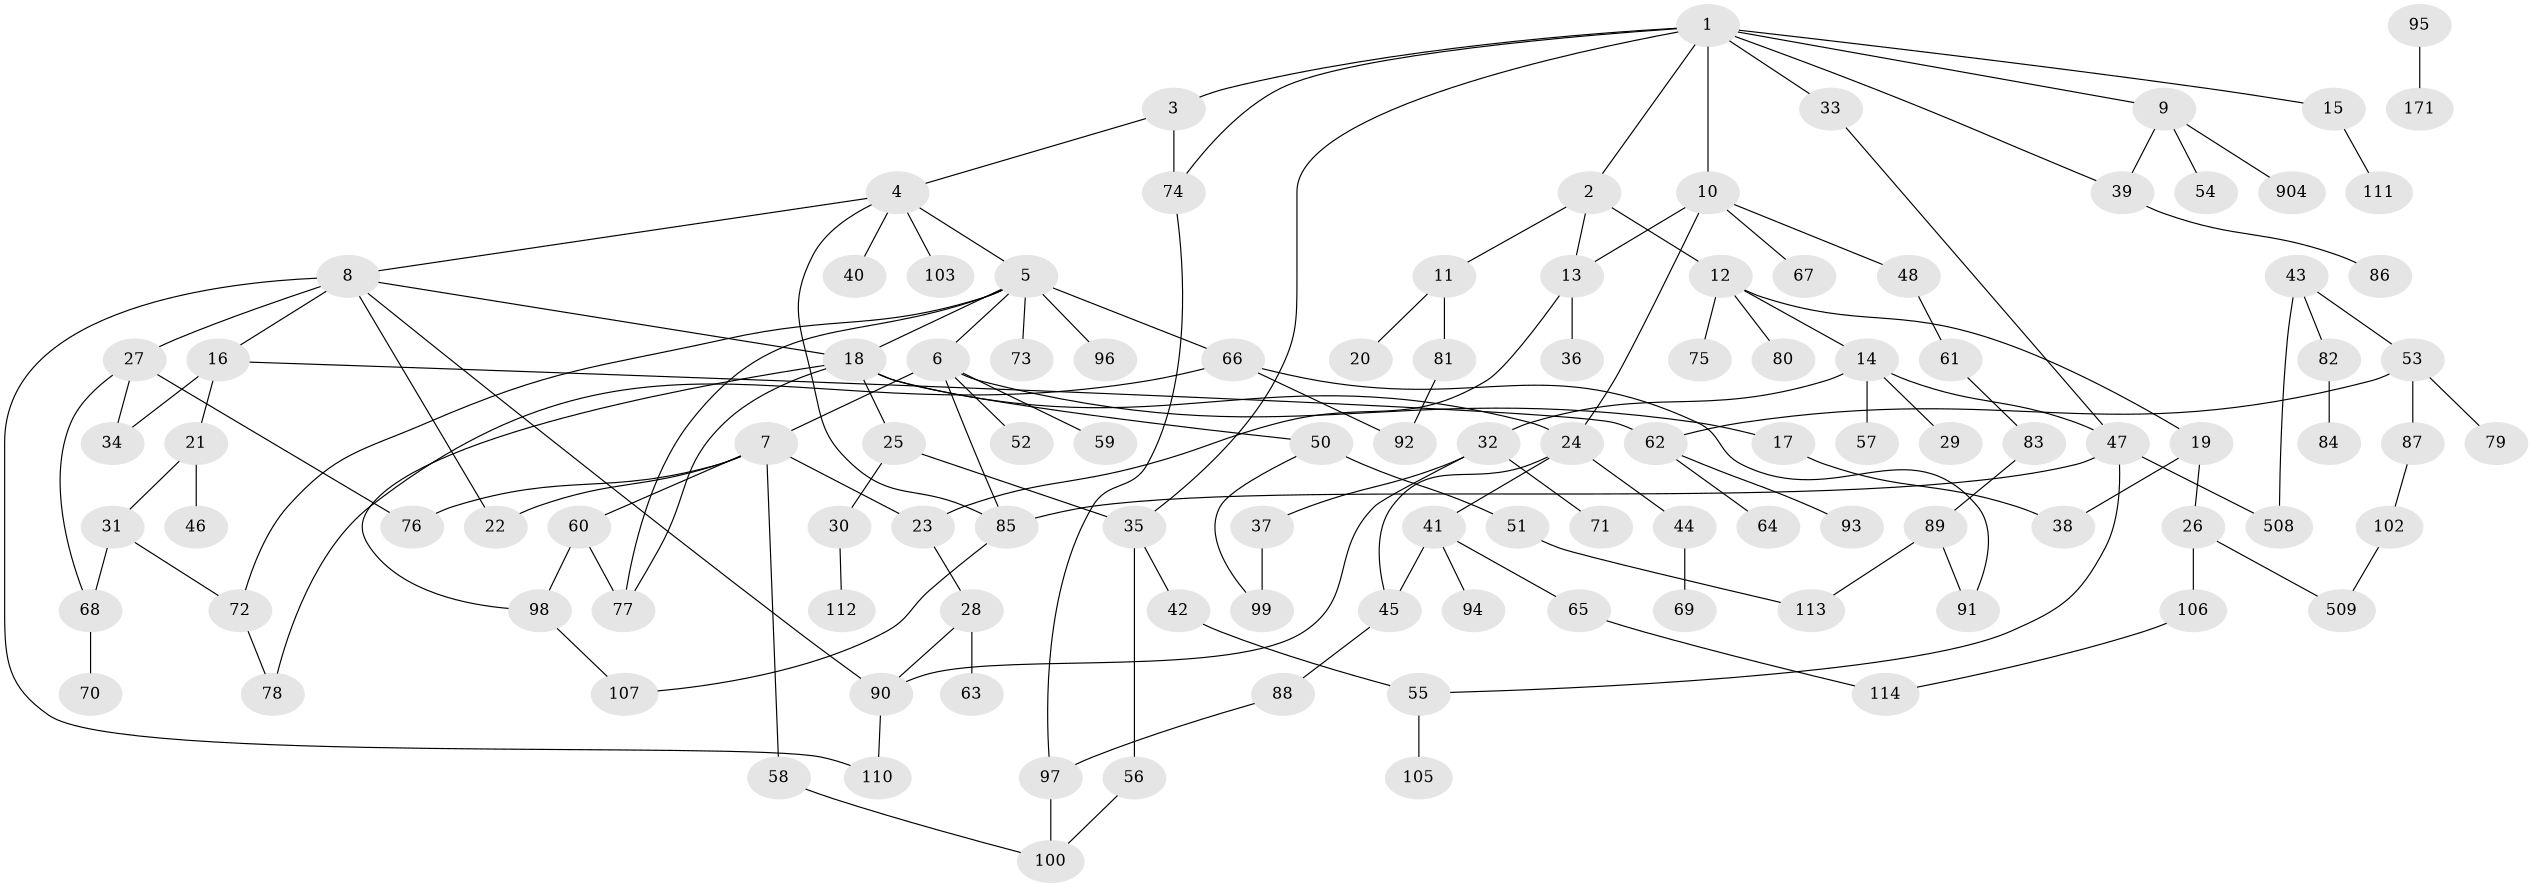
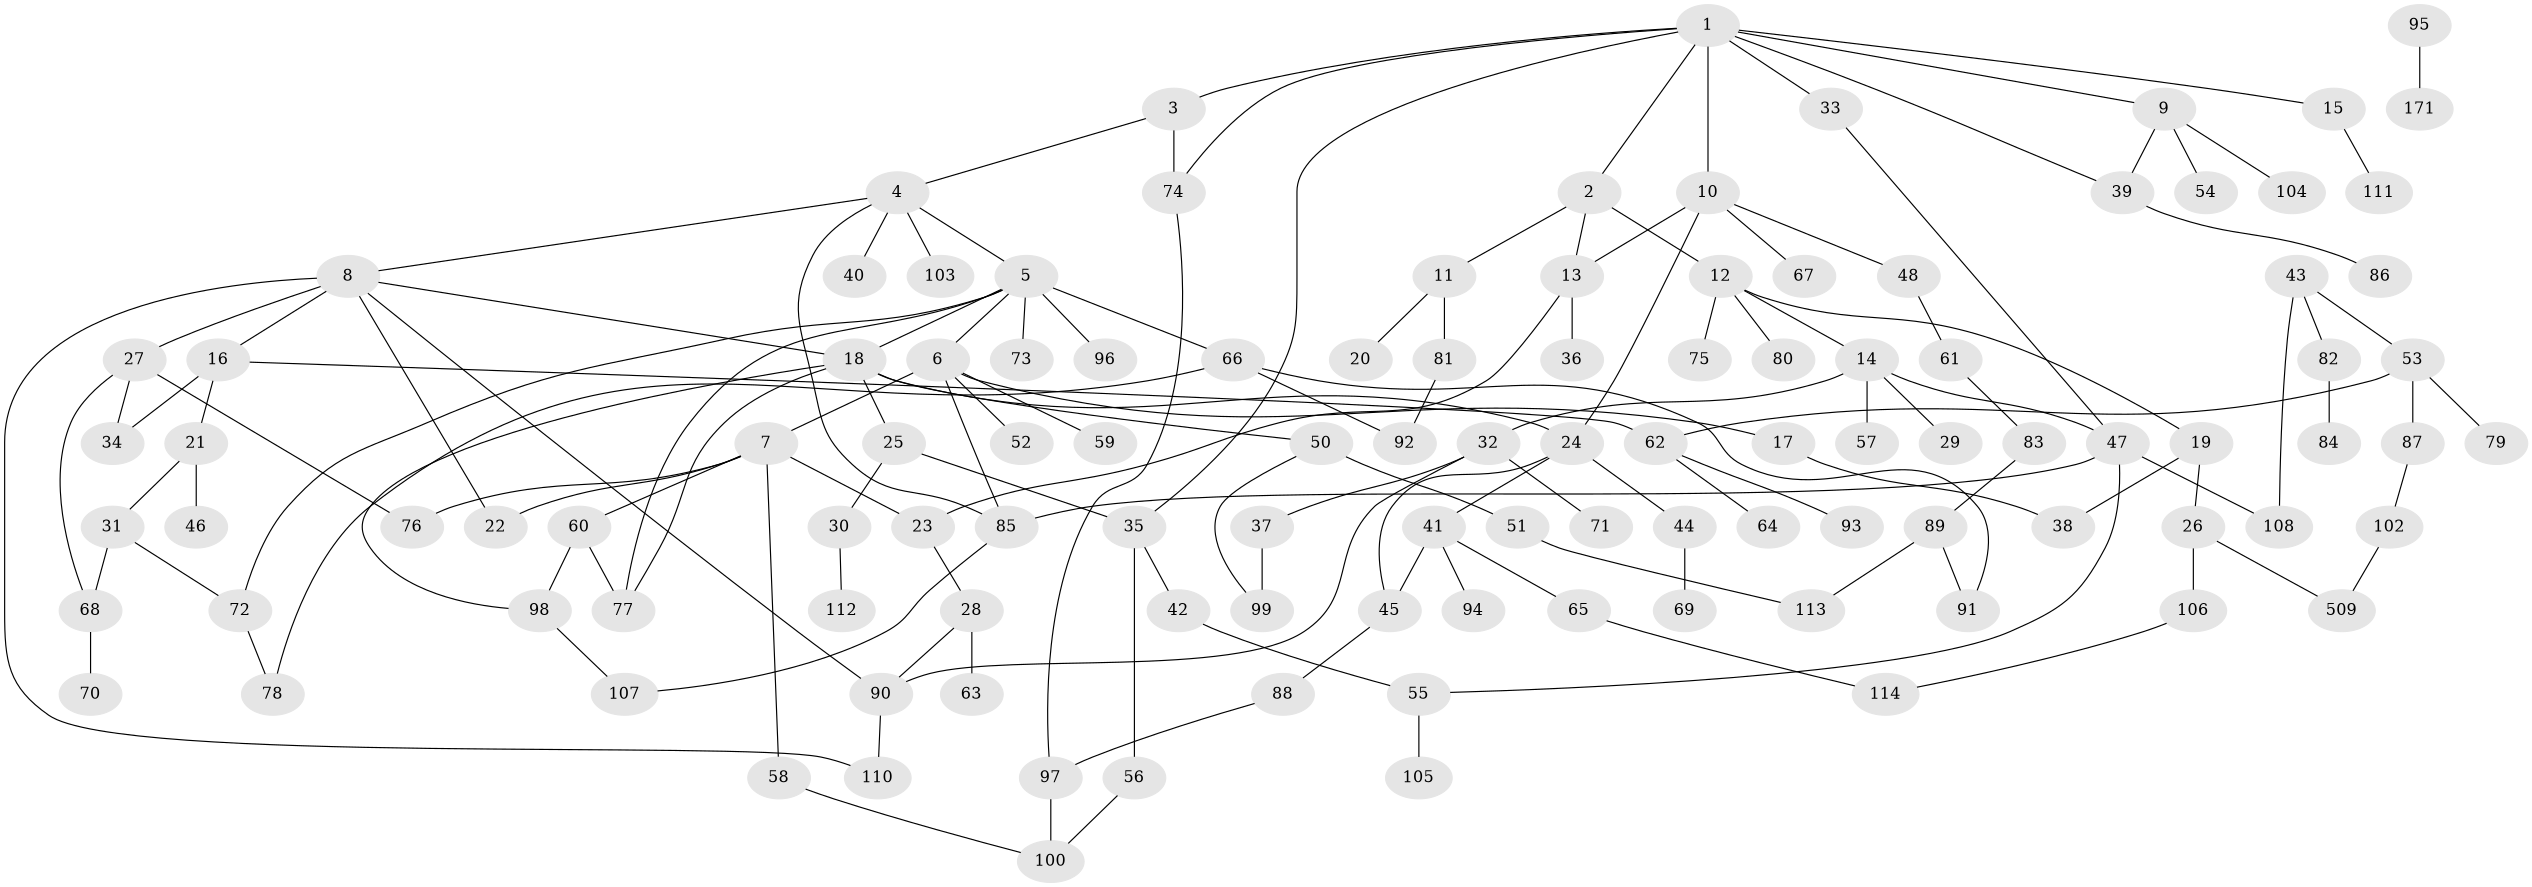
(2292, 193) -> (2292, 193)
(2279, 527) -> (2279, 527)
